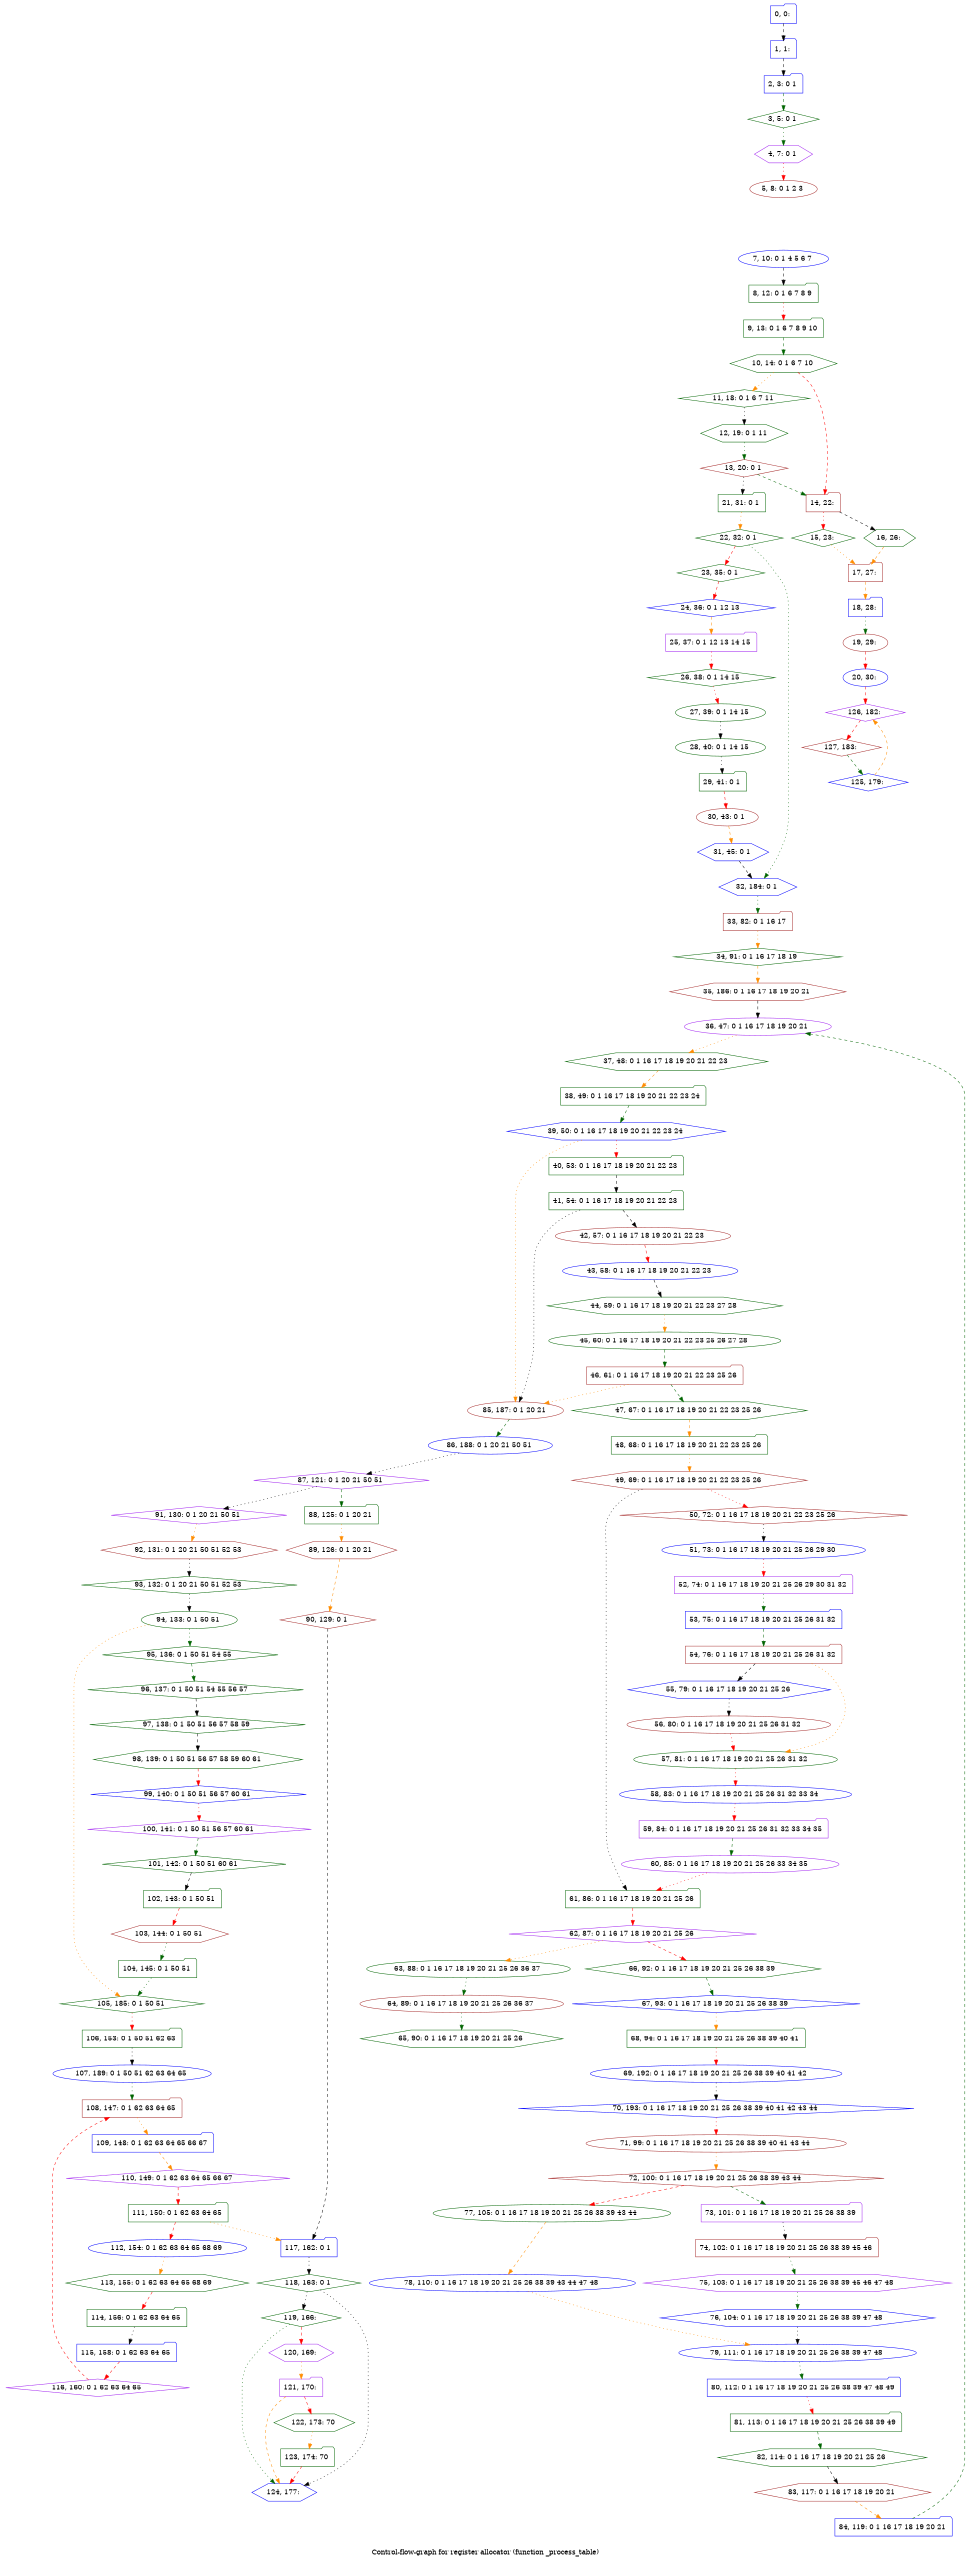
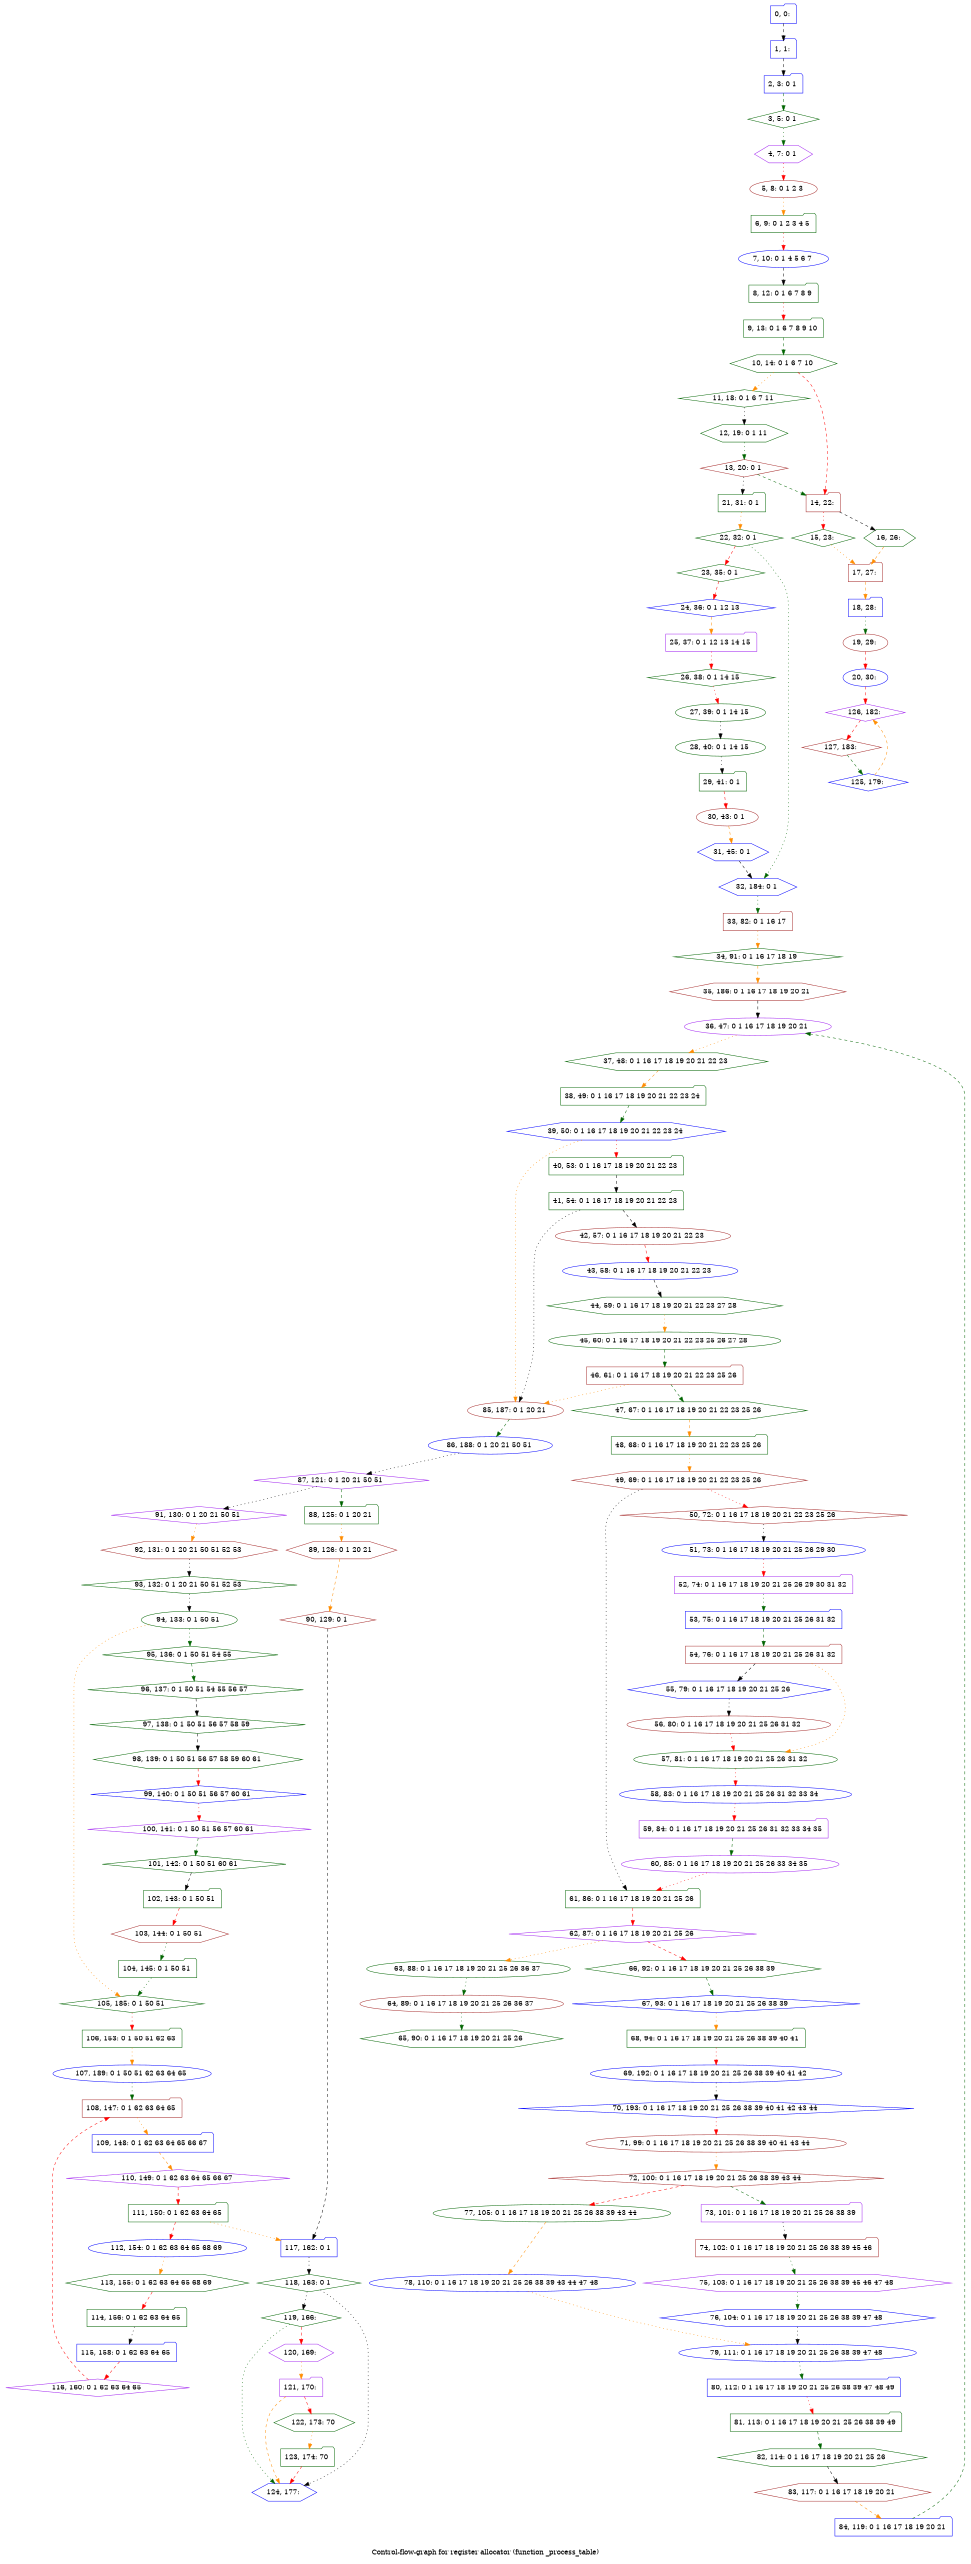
none -> (784, 224)
(132, 2054) -> (132, 2054)
